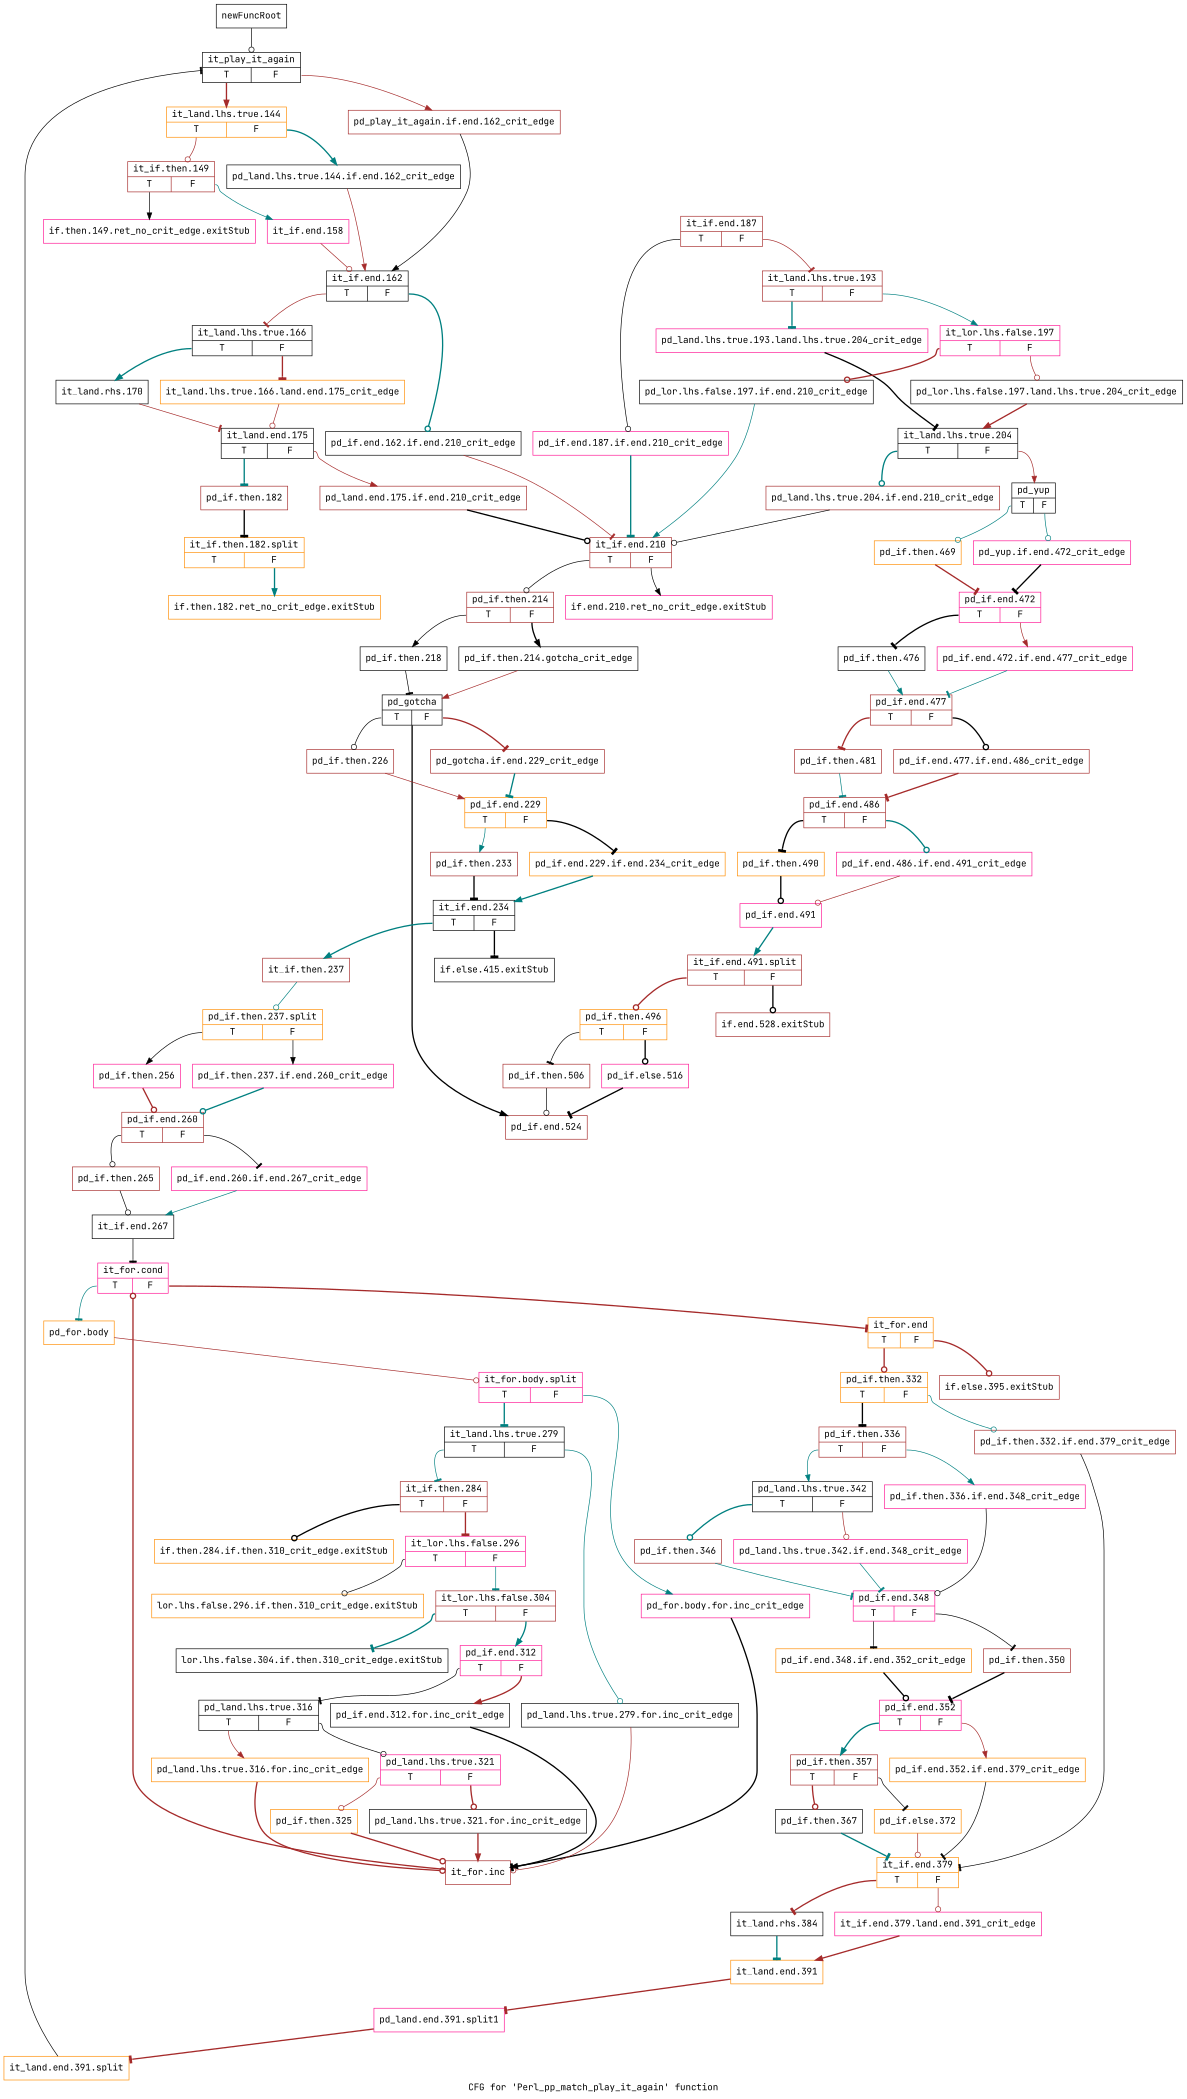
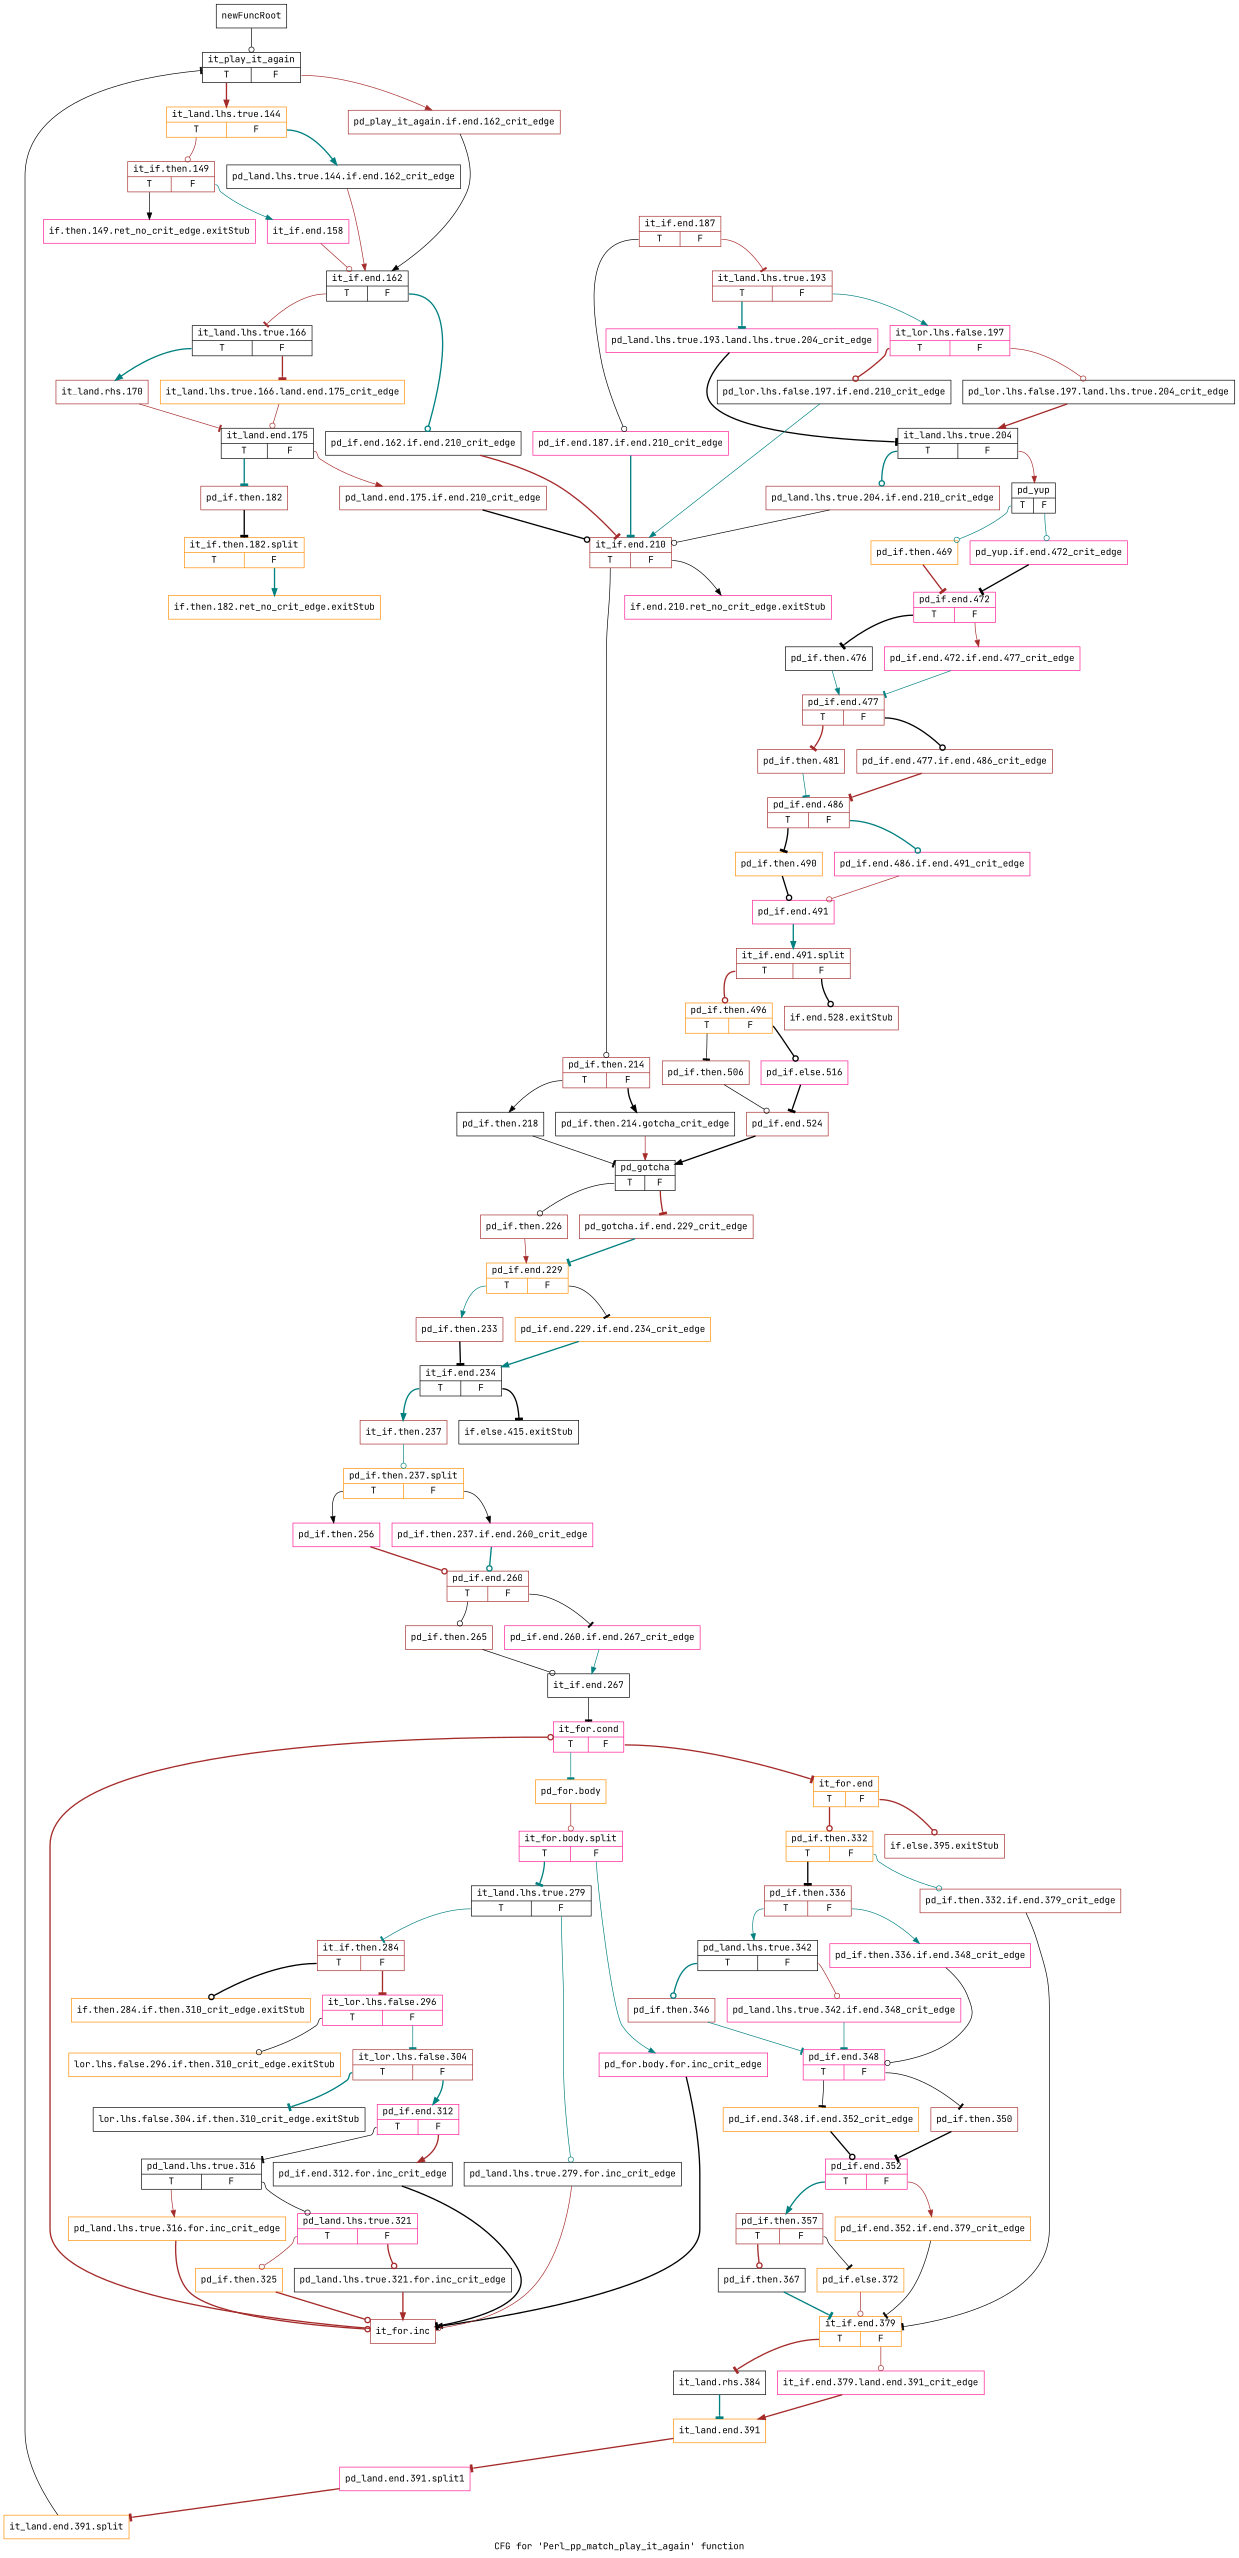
(102, 392) -> (102, 392)
(541, 487) -> (555, 484)
(582, 830) -> (591, 1296)
(412, 941) -> (718, 1149)
